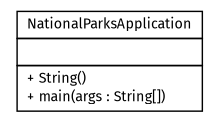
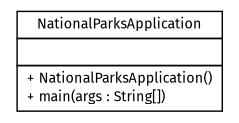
(57, 78) -> (120, 78)
